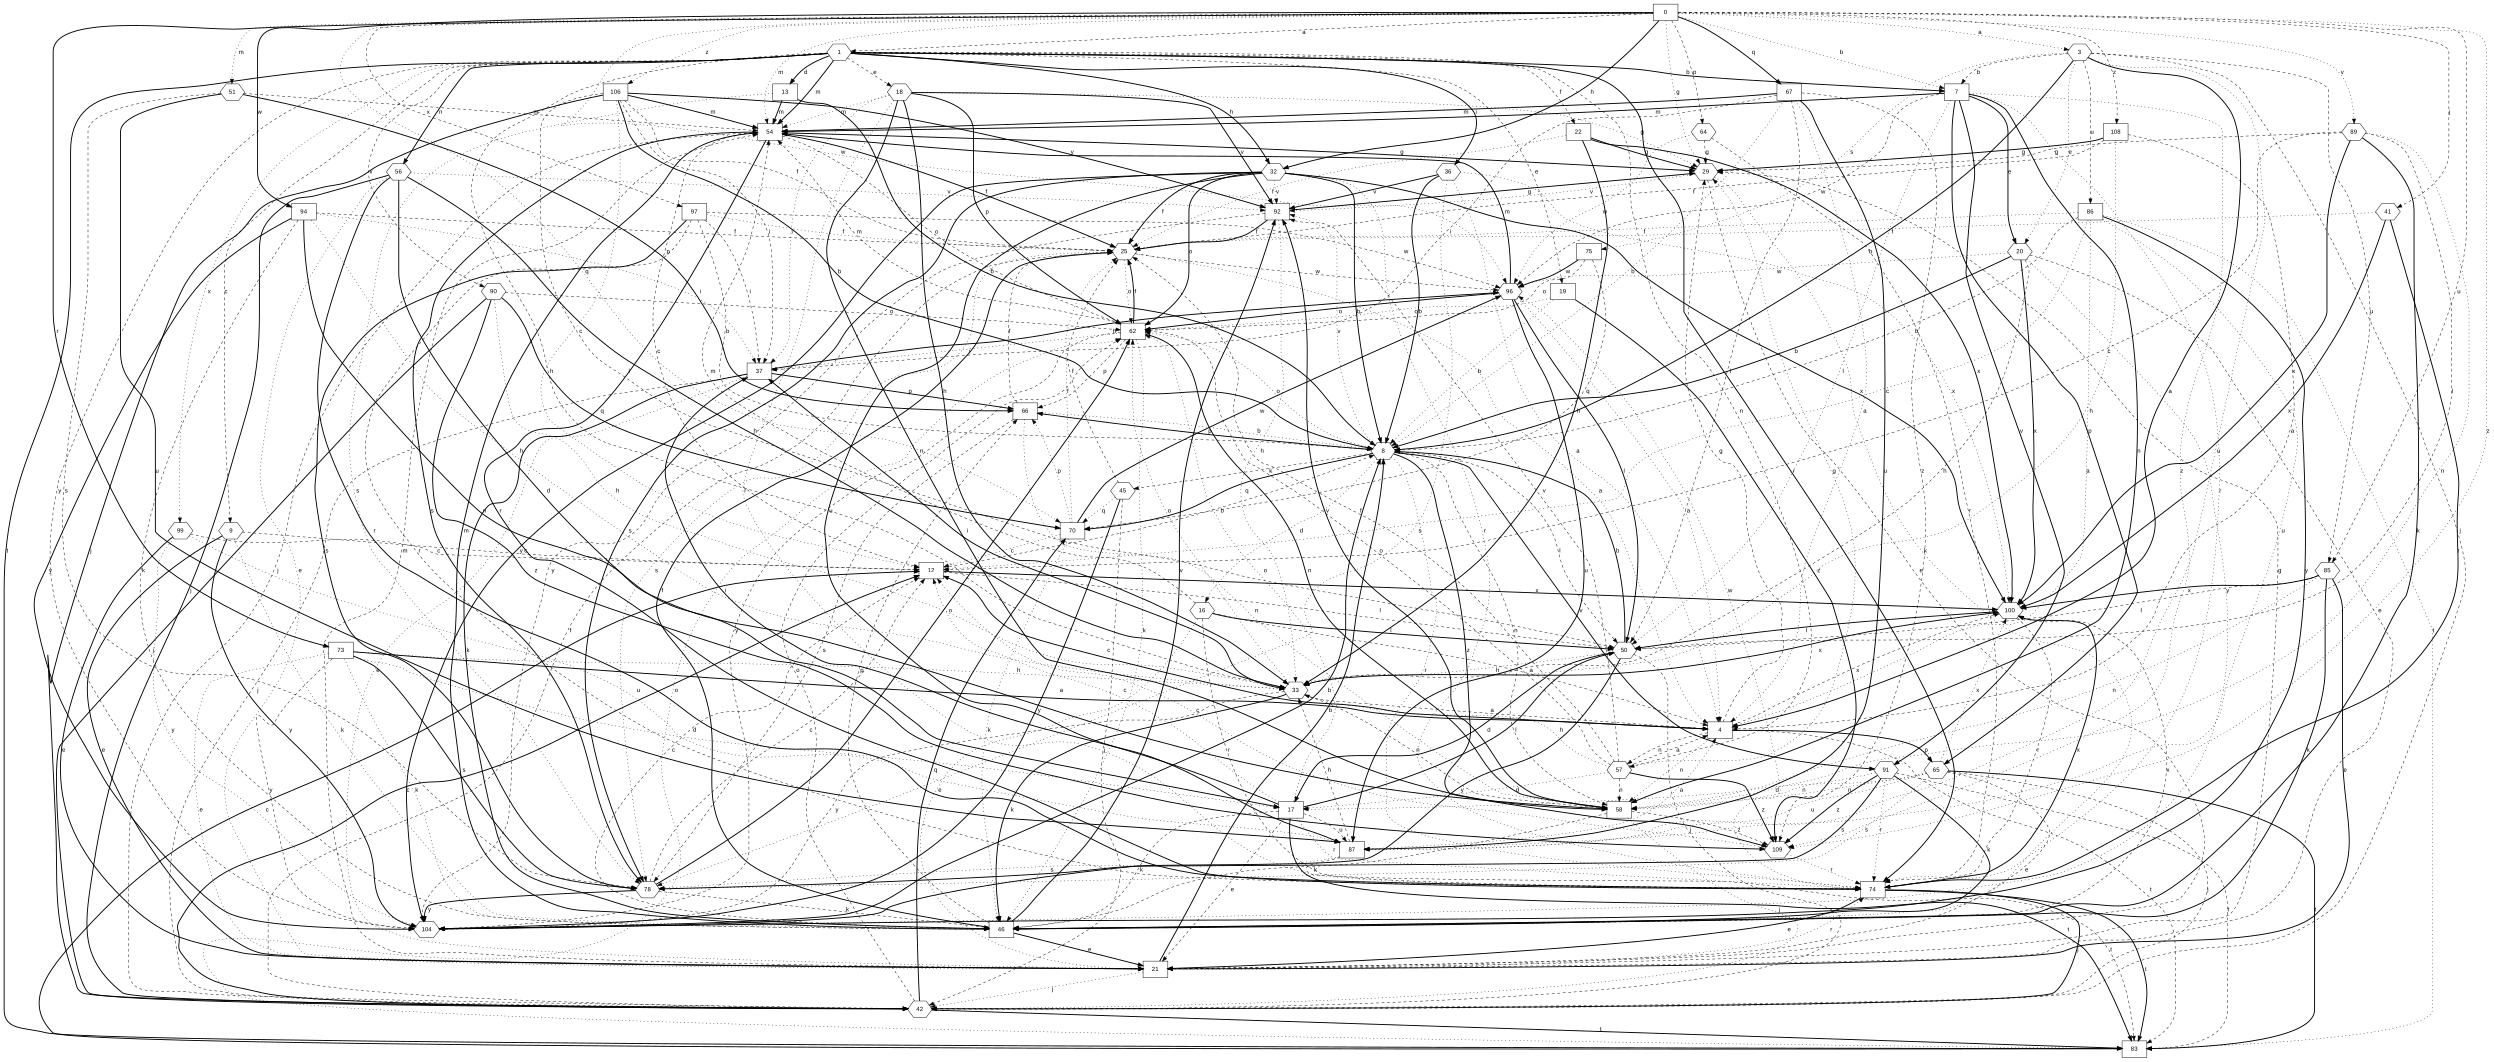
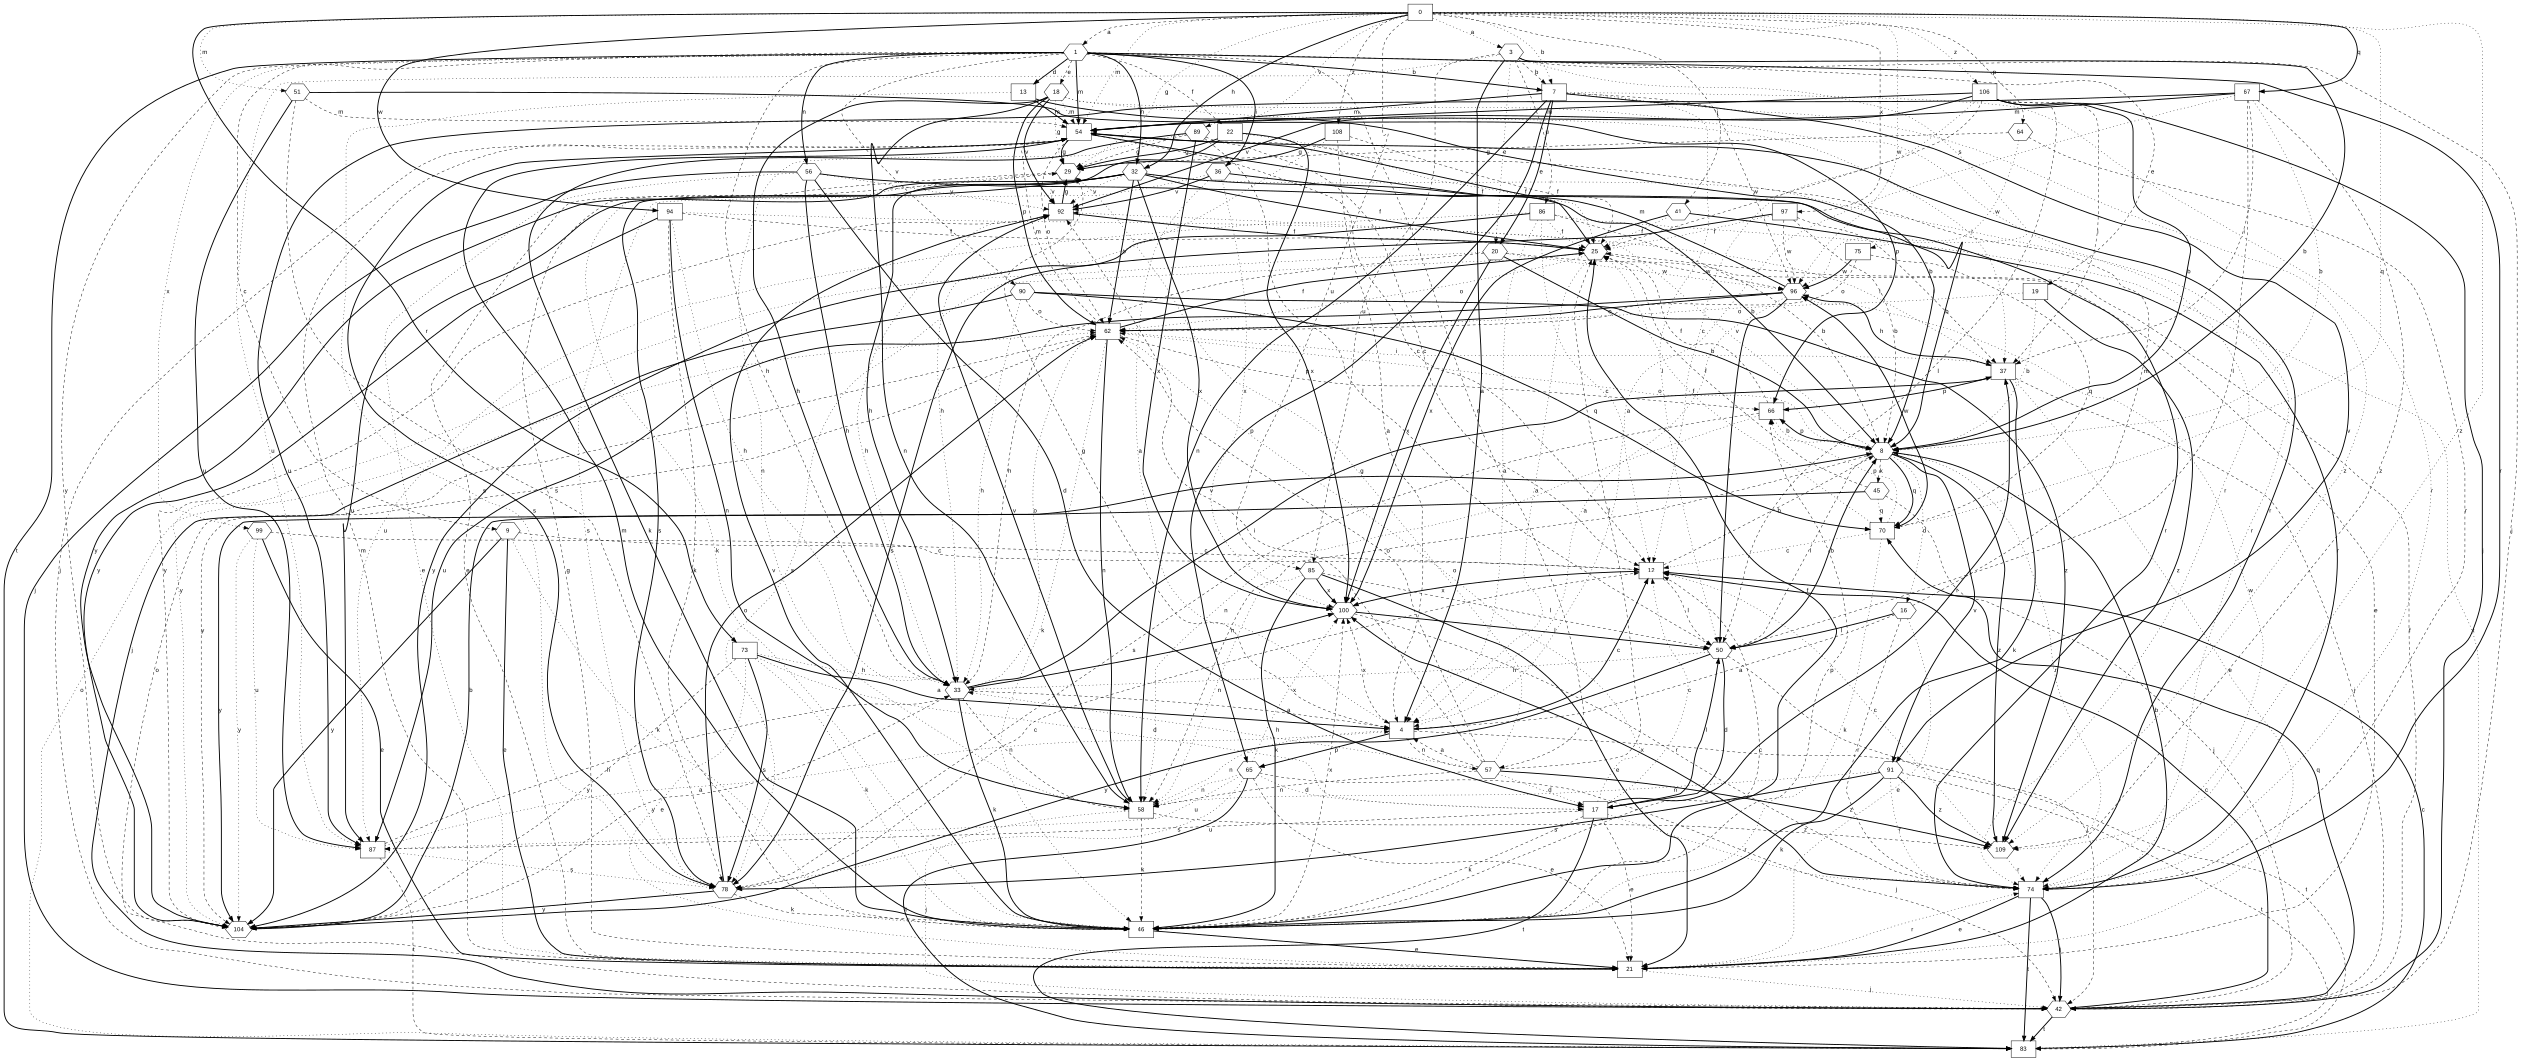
(824, 796) -> none
